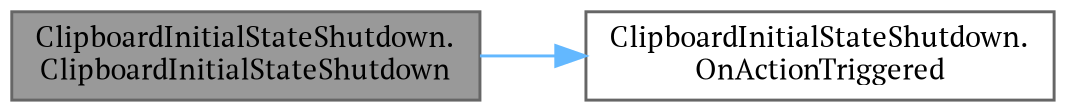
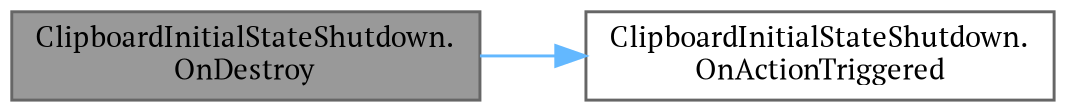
(246, 56) -> (246, 56)
